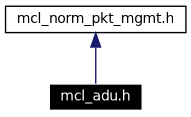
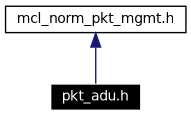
(96, 97) -> (96, 97)
